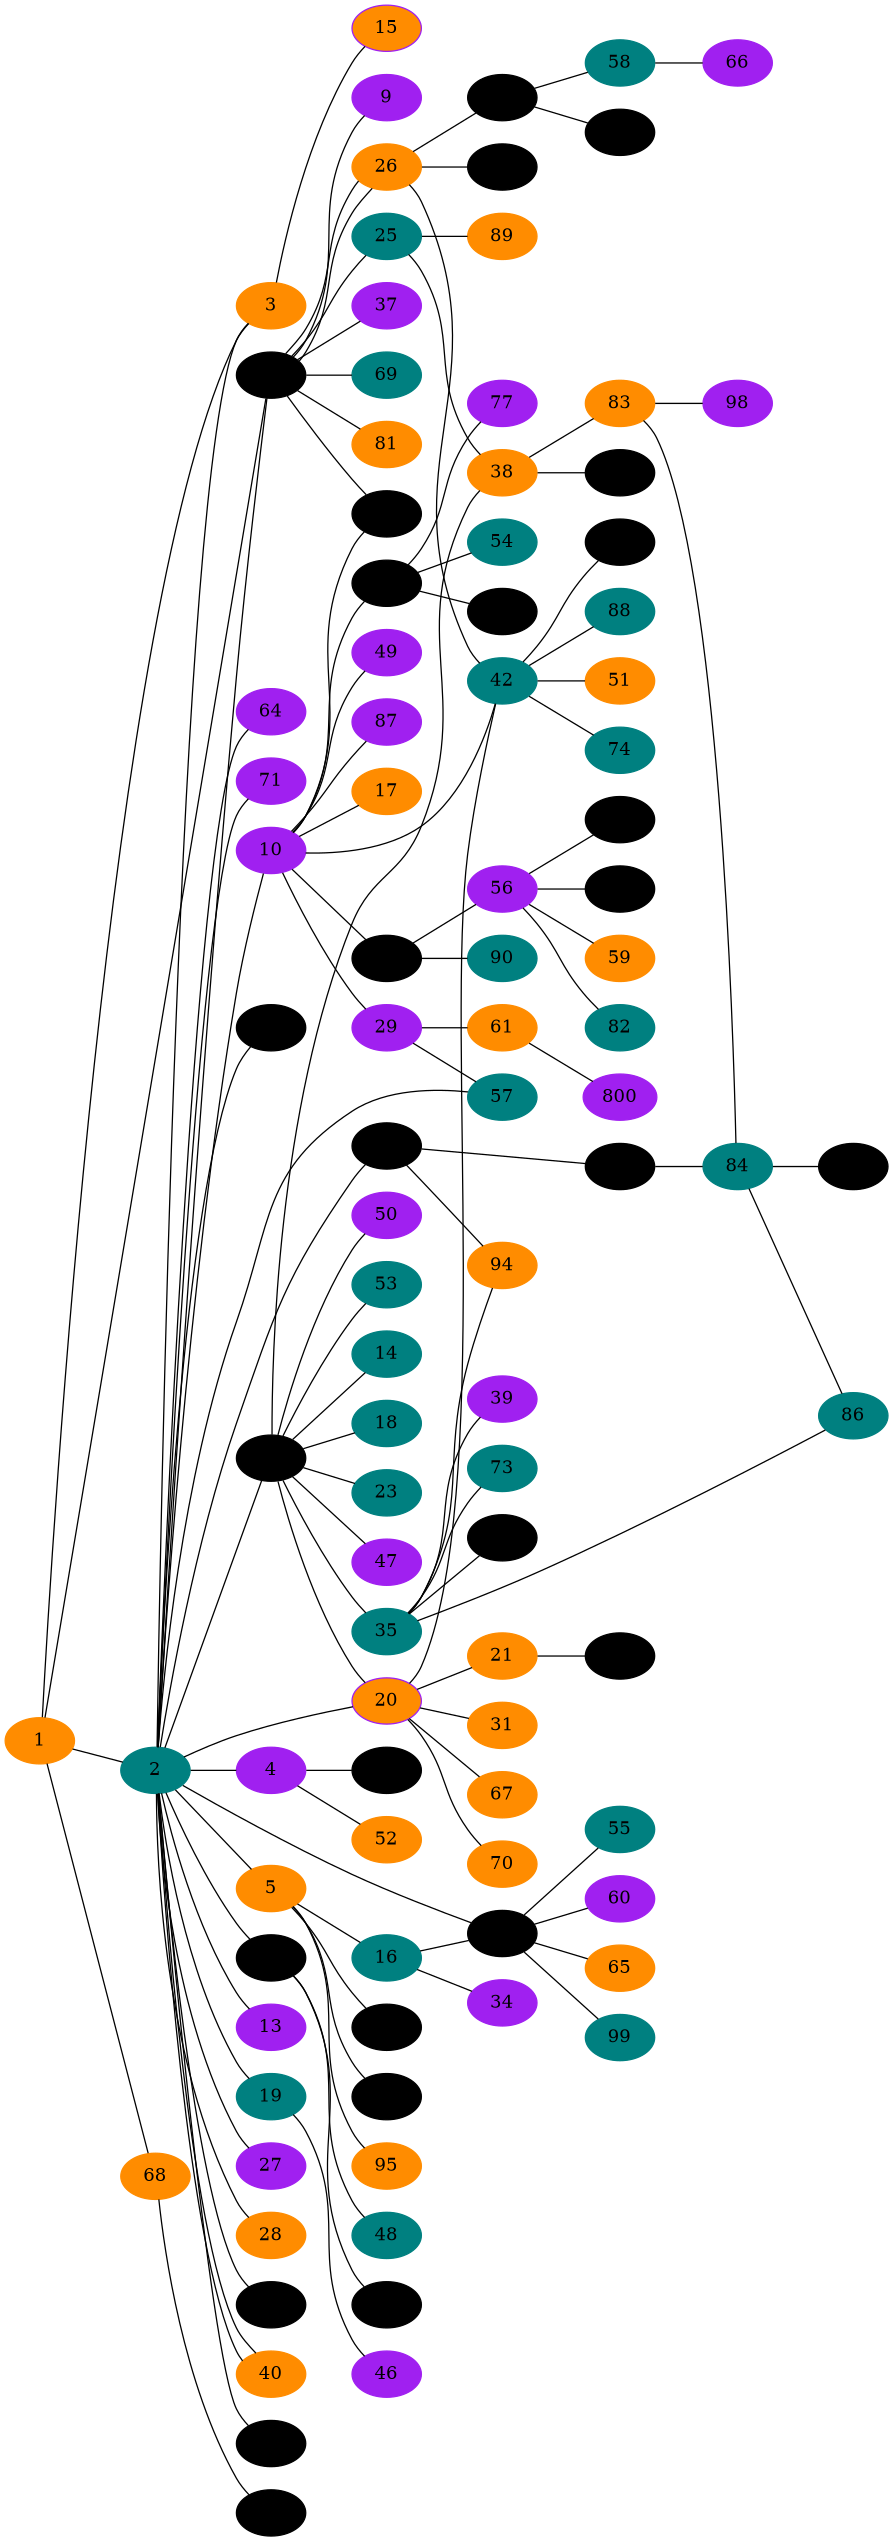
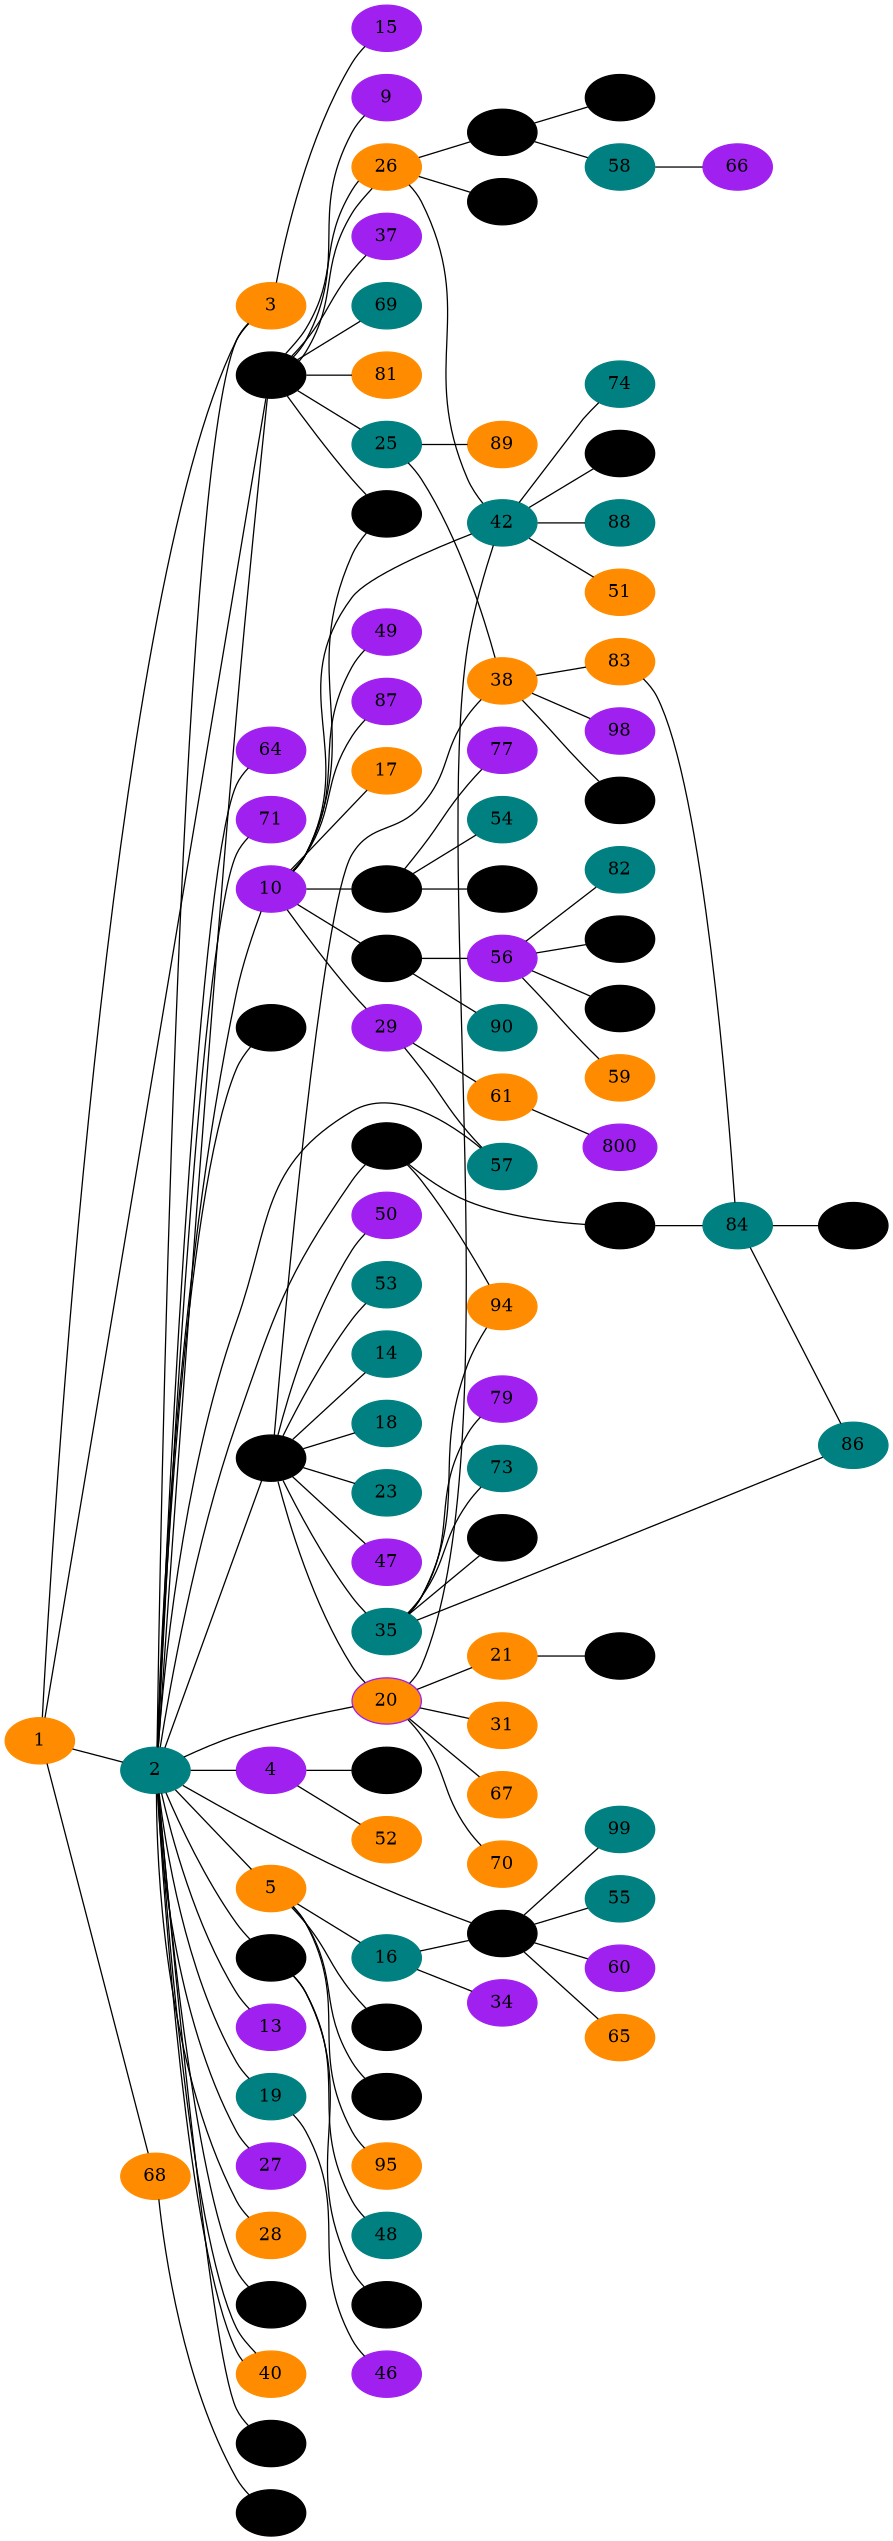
(387, 28) -> (387, 28)
(679, 403) -> (561, 706)
(502, 1399) -> (502, 1399)
